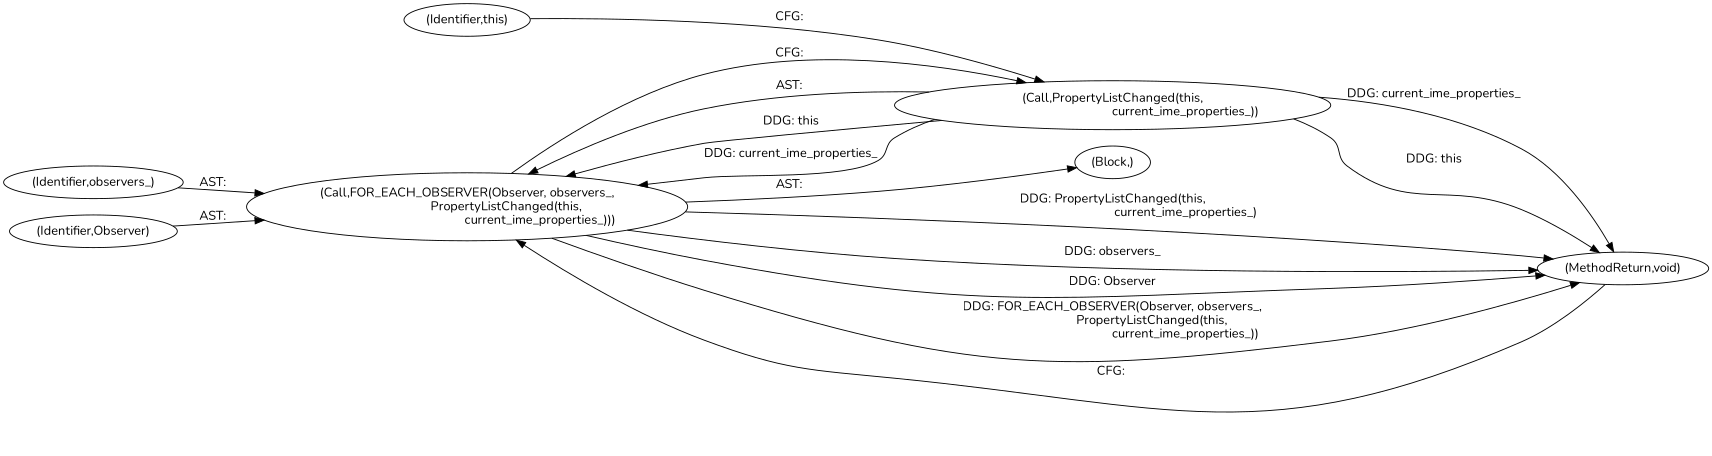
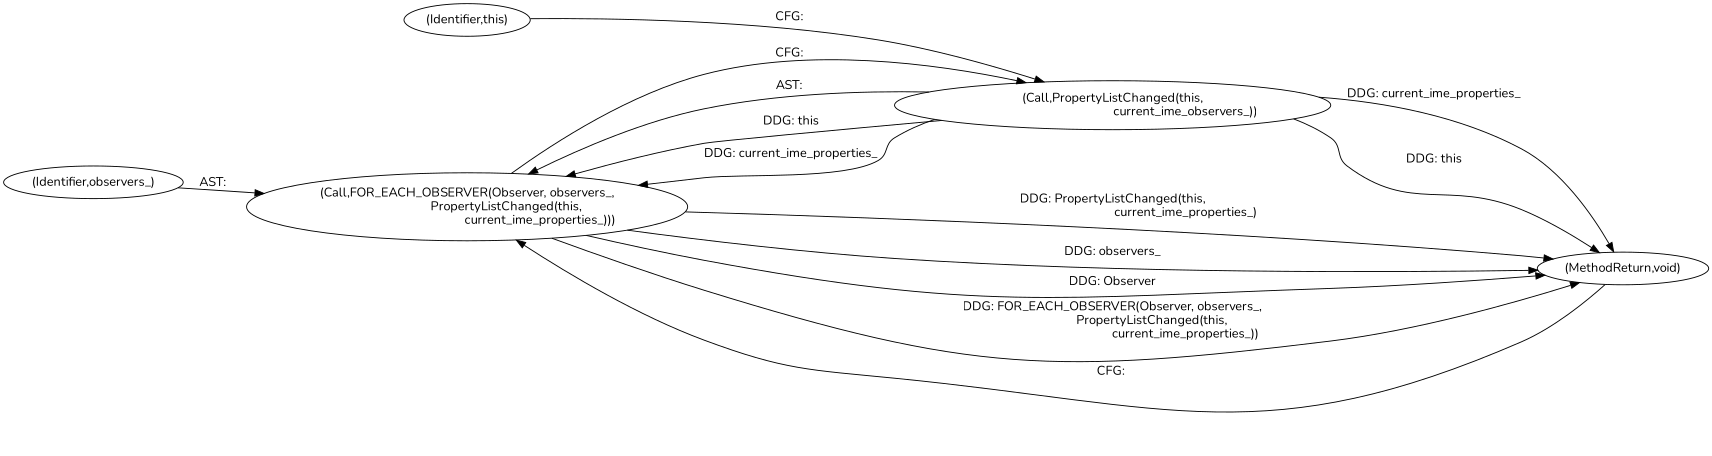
(1113, 105) -> (1113, 105)
(1113, 162) -> none
(93, 231) -> none
